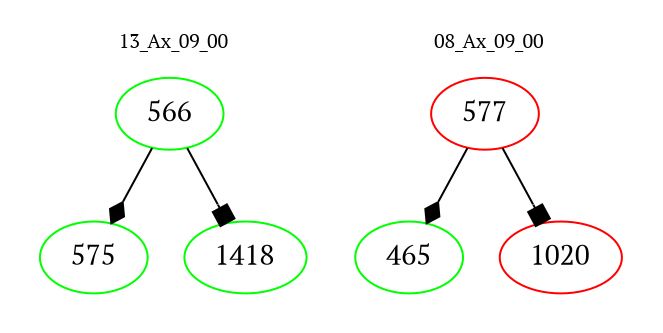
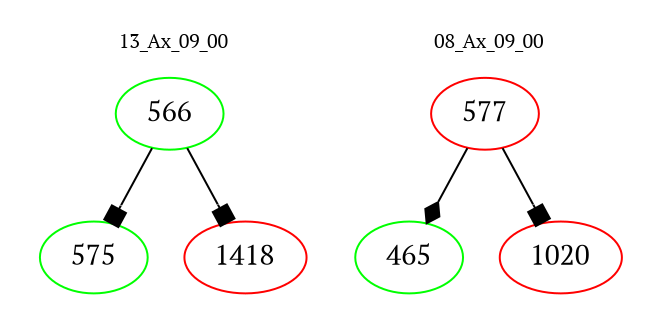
(138, 175) -> (137, 177)
(245, 257) -> (245, 257)
